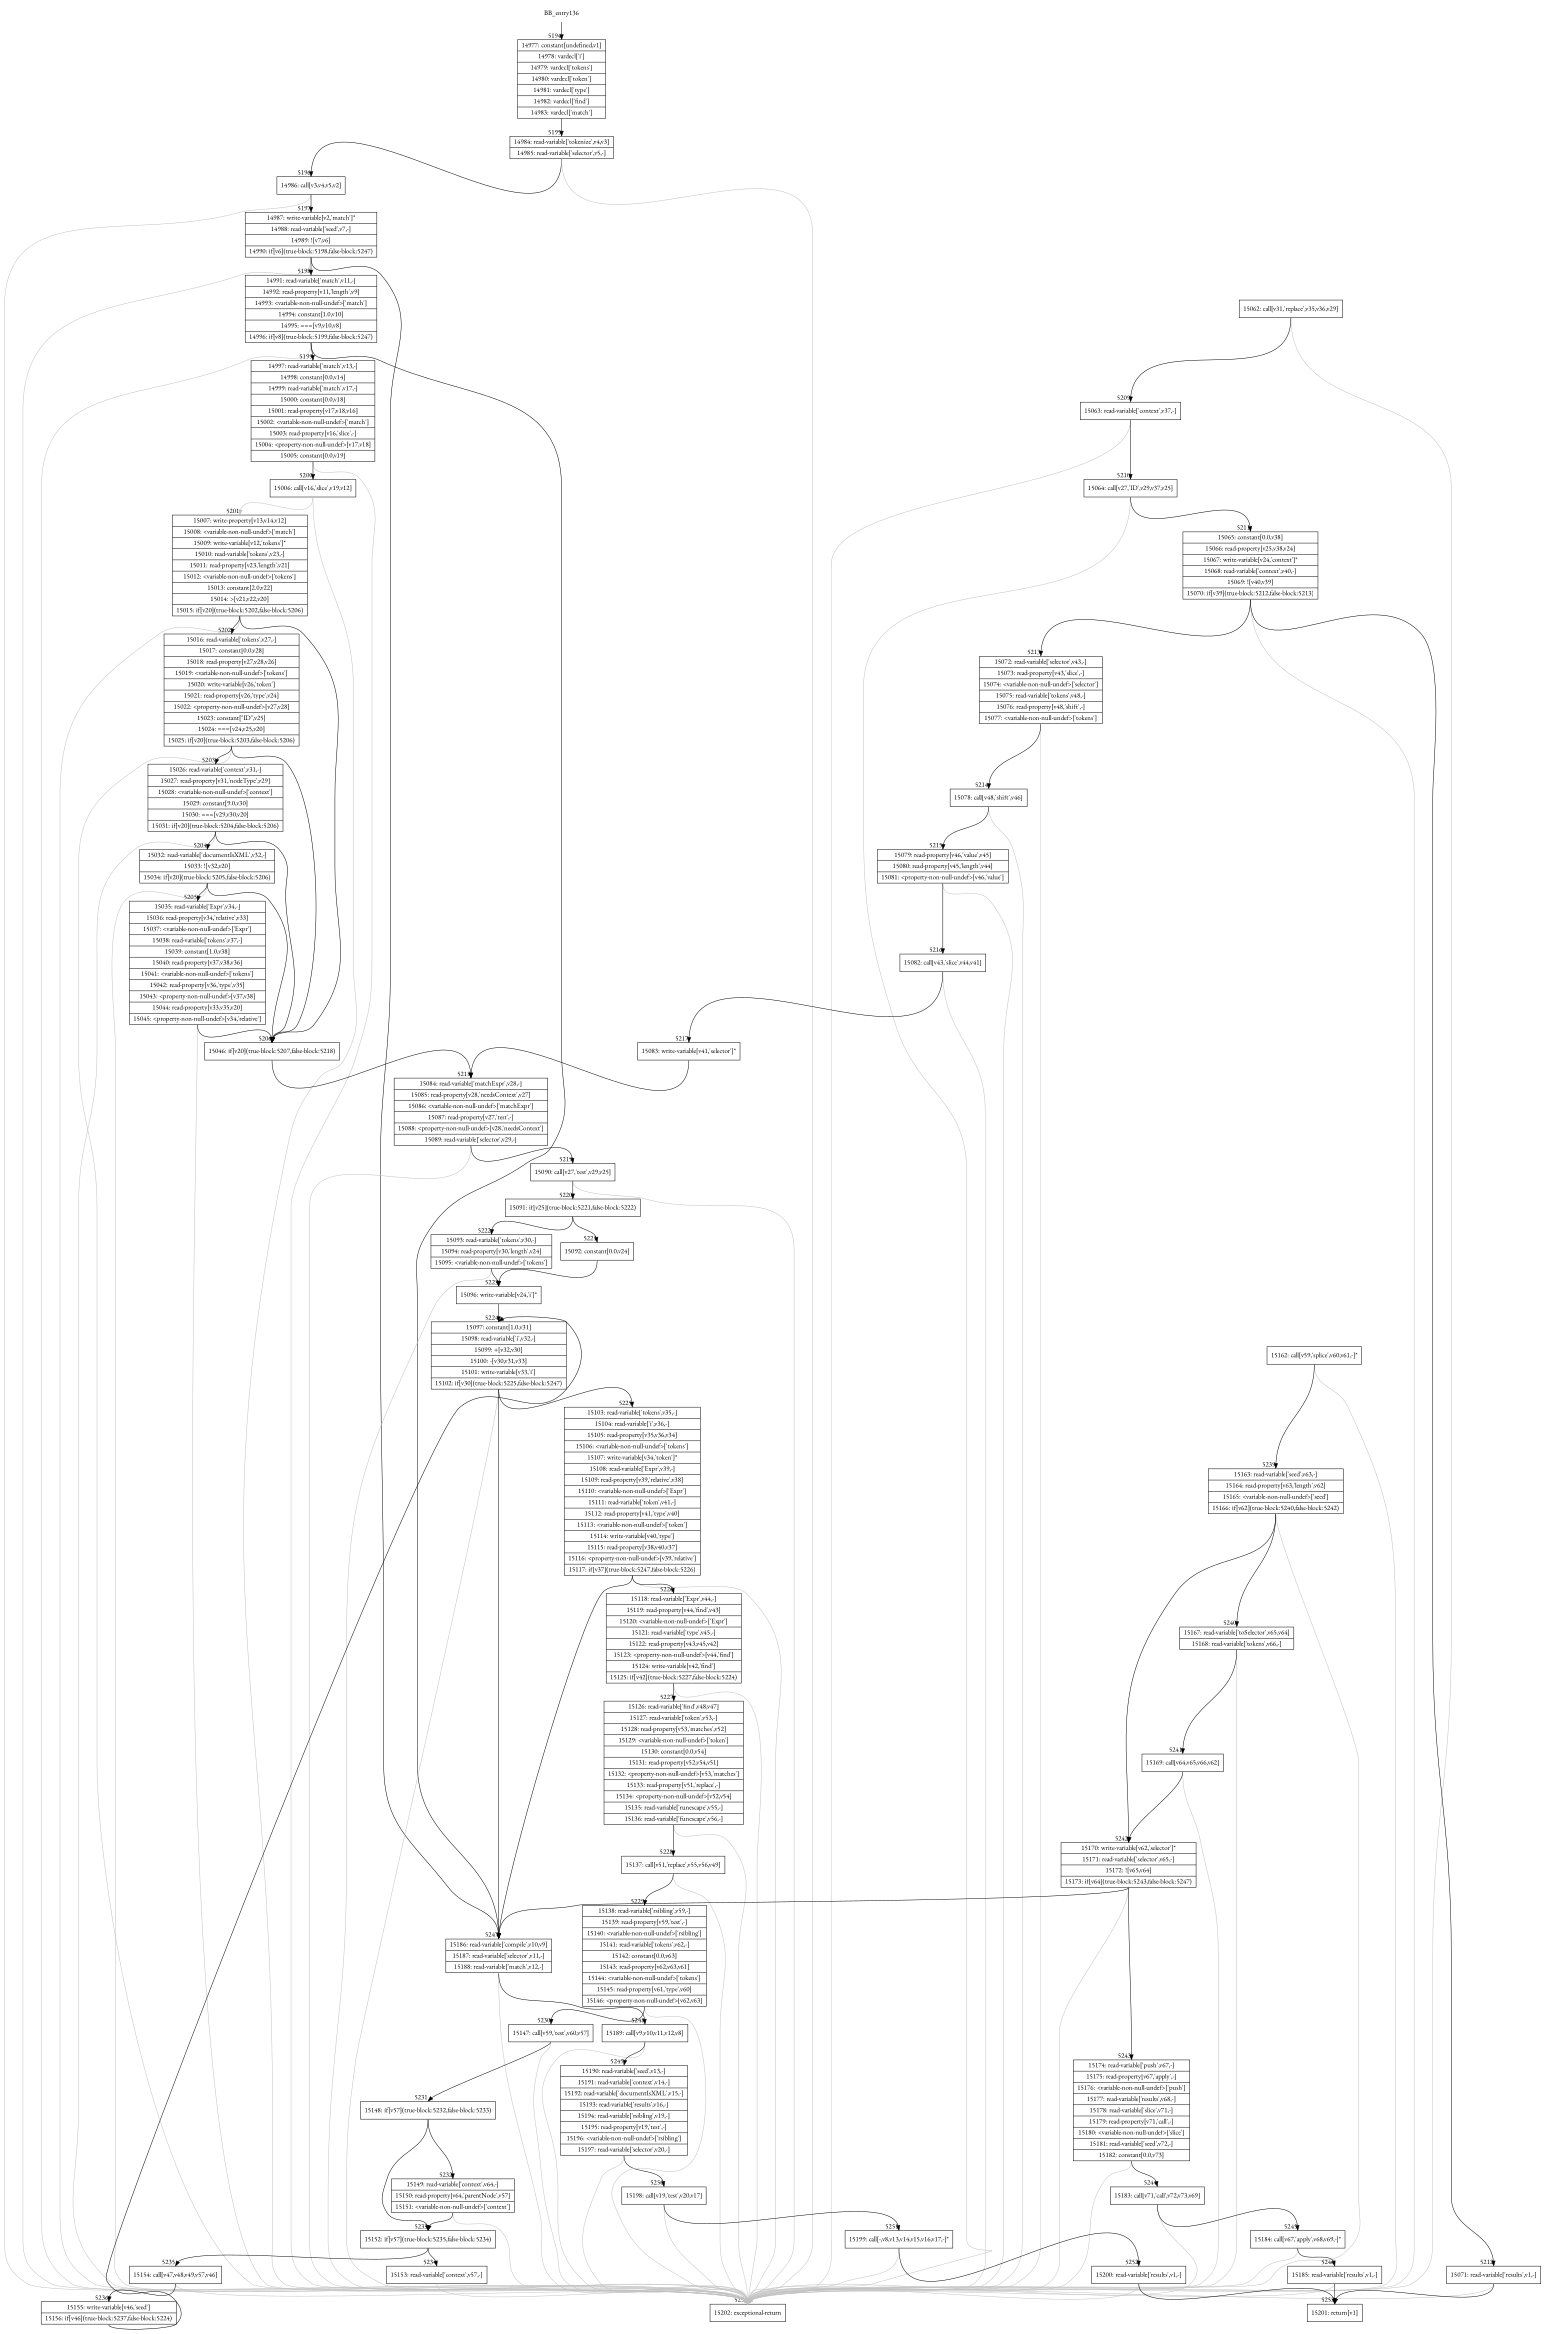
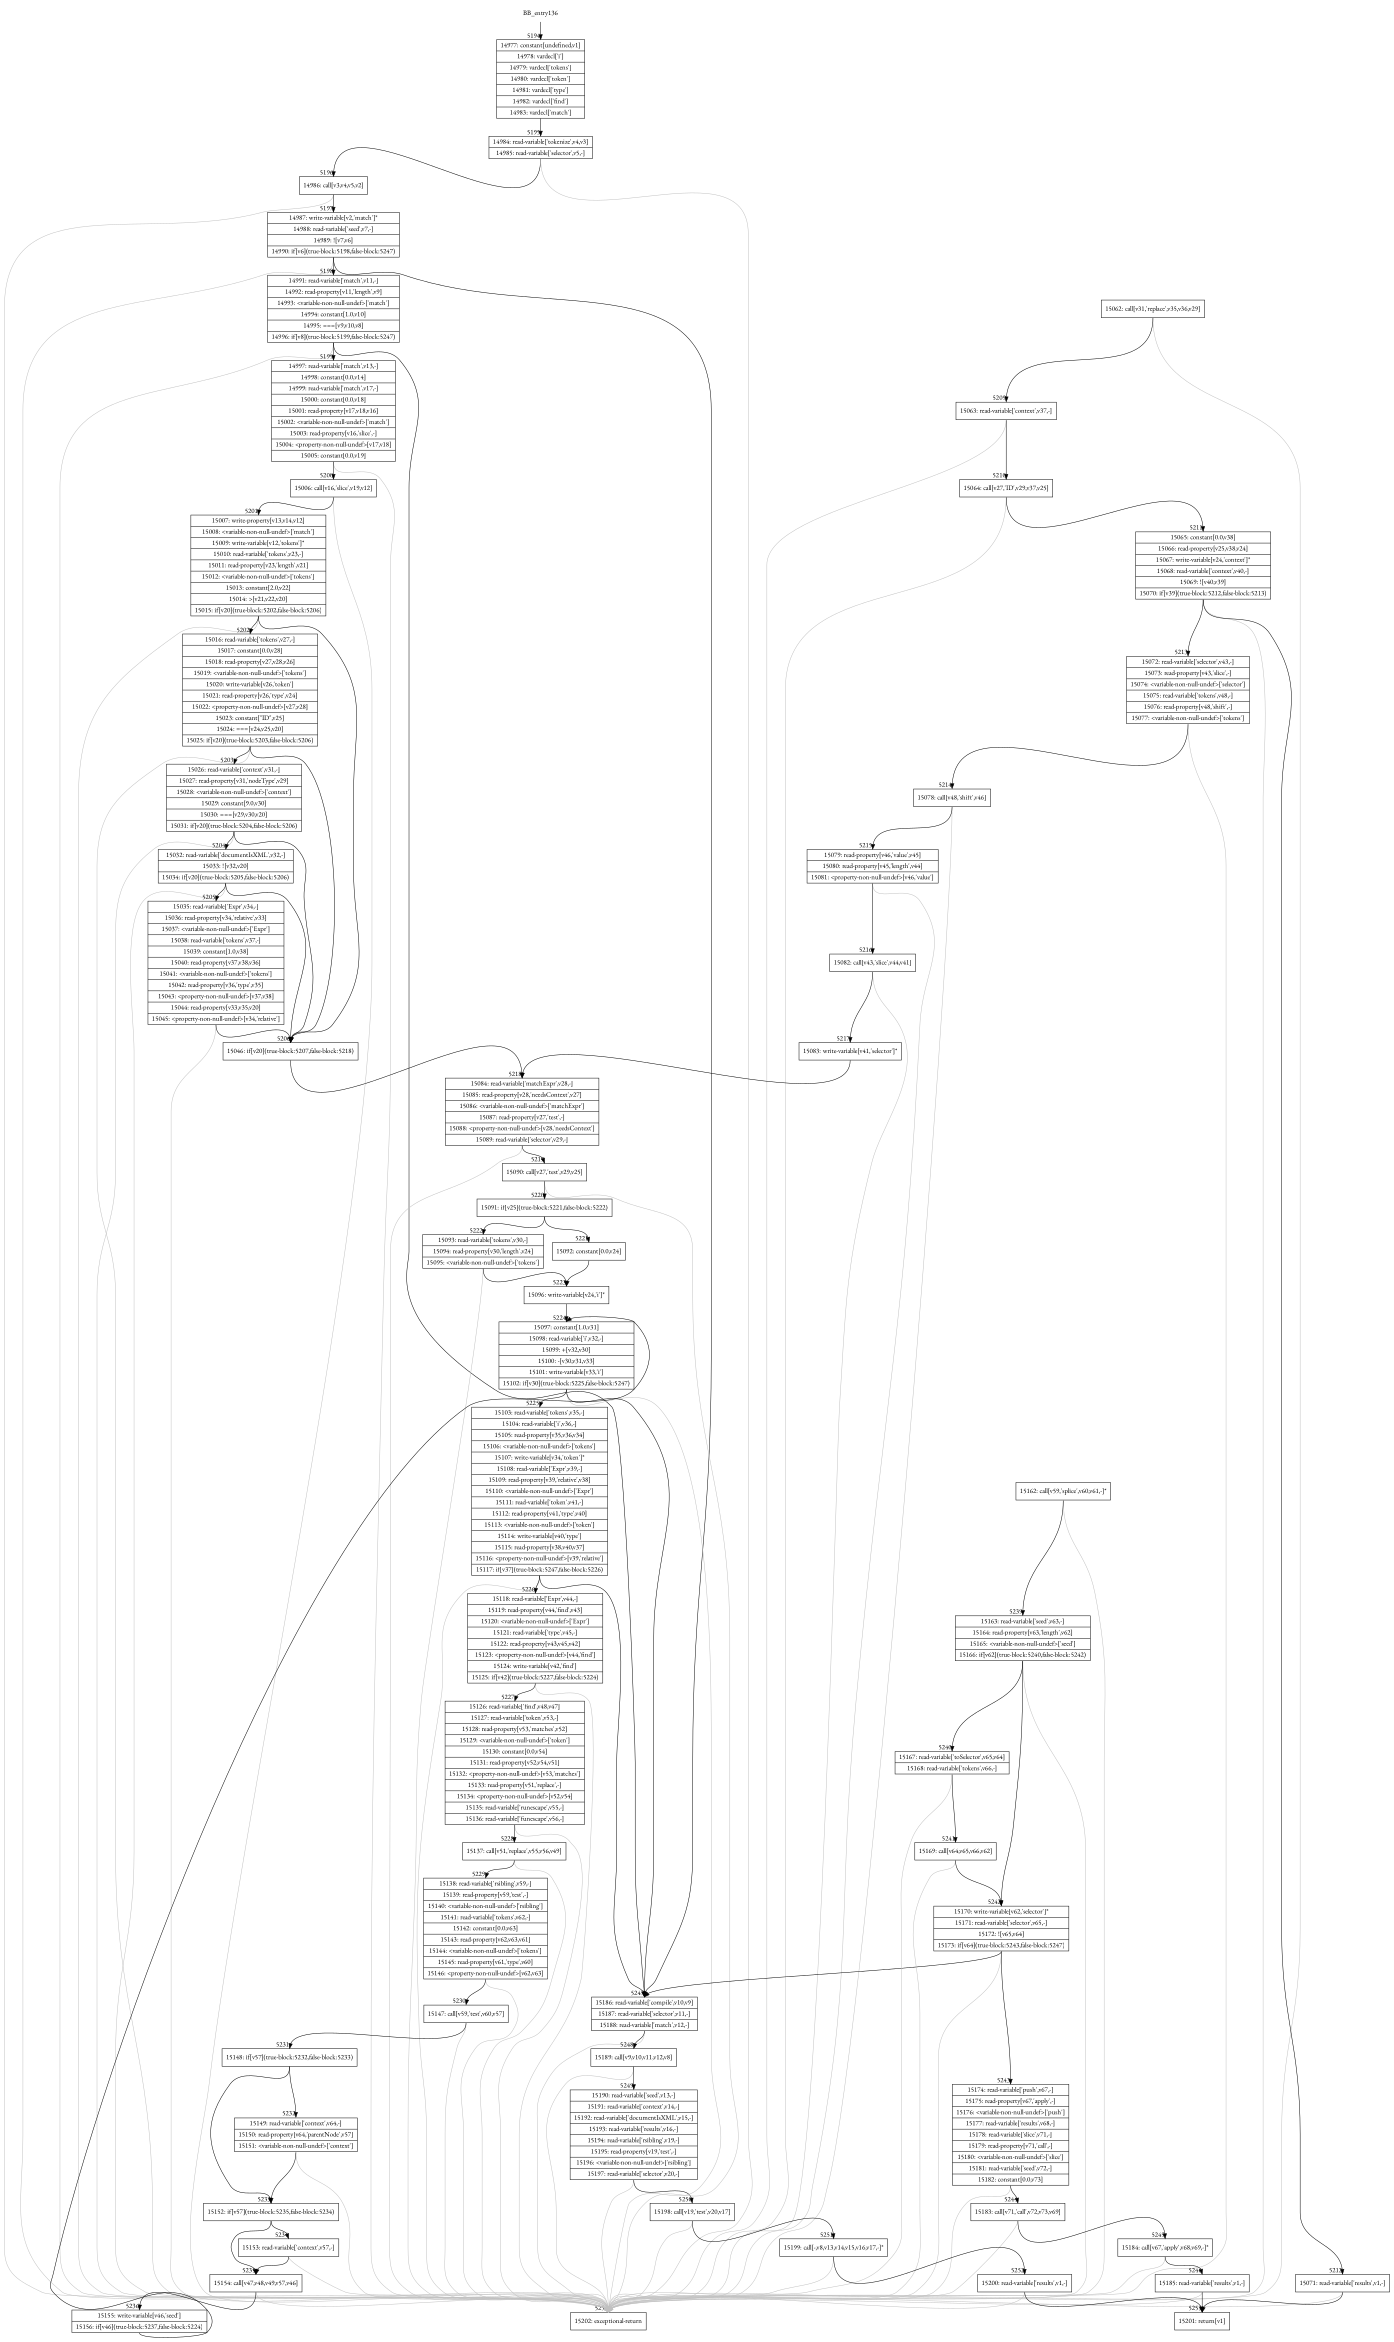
(279, 507) -> (298, 507)
none -> (275, 2265)
